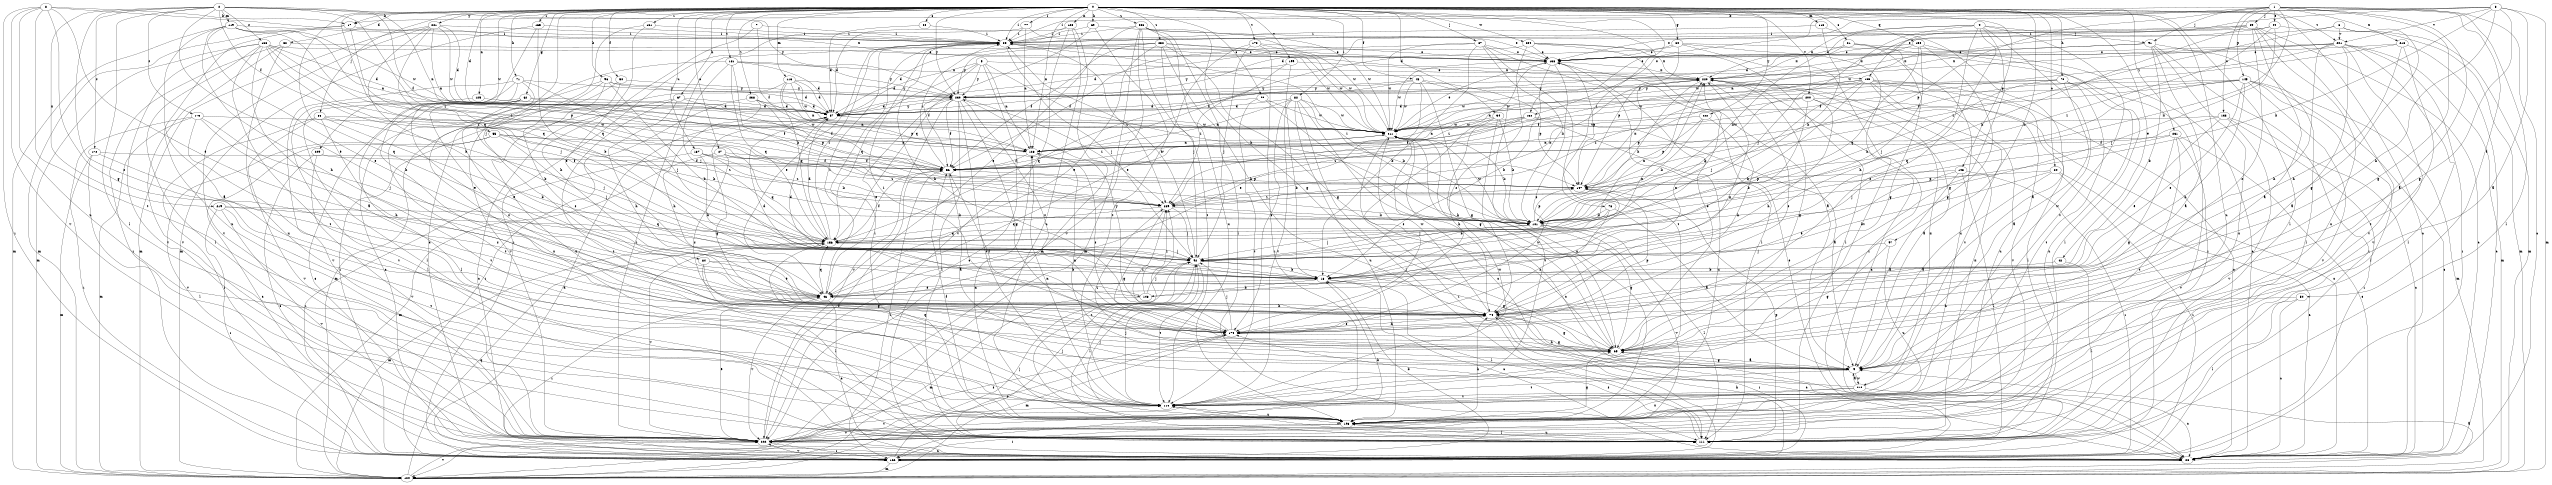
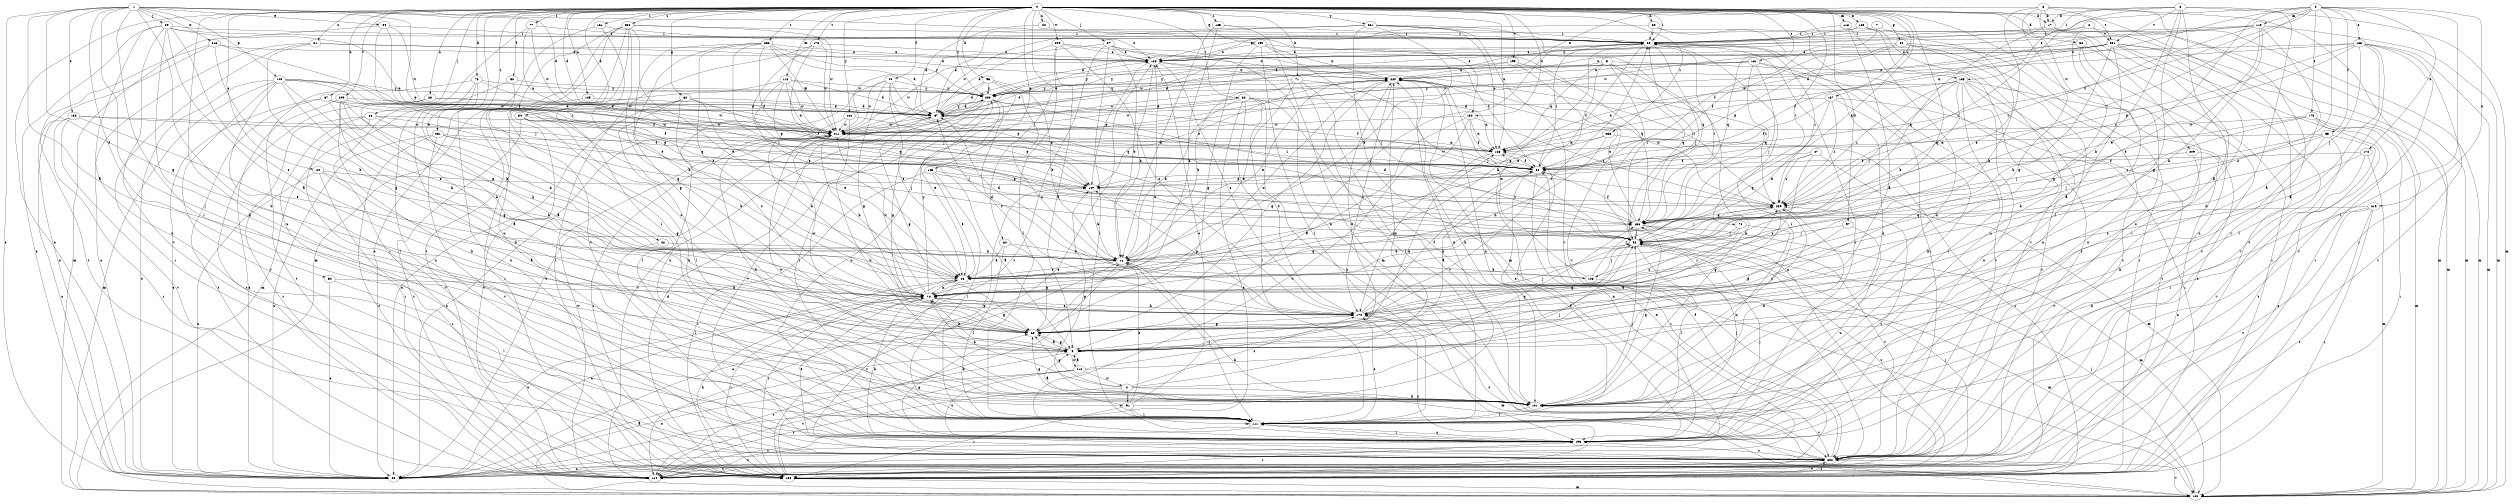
(709, 16) -> none
(792, 102) -> (1384, 107)
(2044, 215) -> (1102, 378)
(580, 276) -> none
